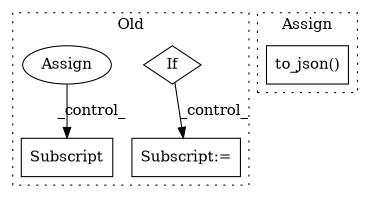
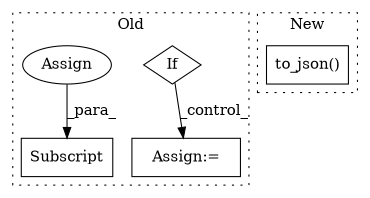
(307, 25) -> (307, 25)
(91, 111) -> (91, 111)
(186, 157) -> (186, 157)
